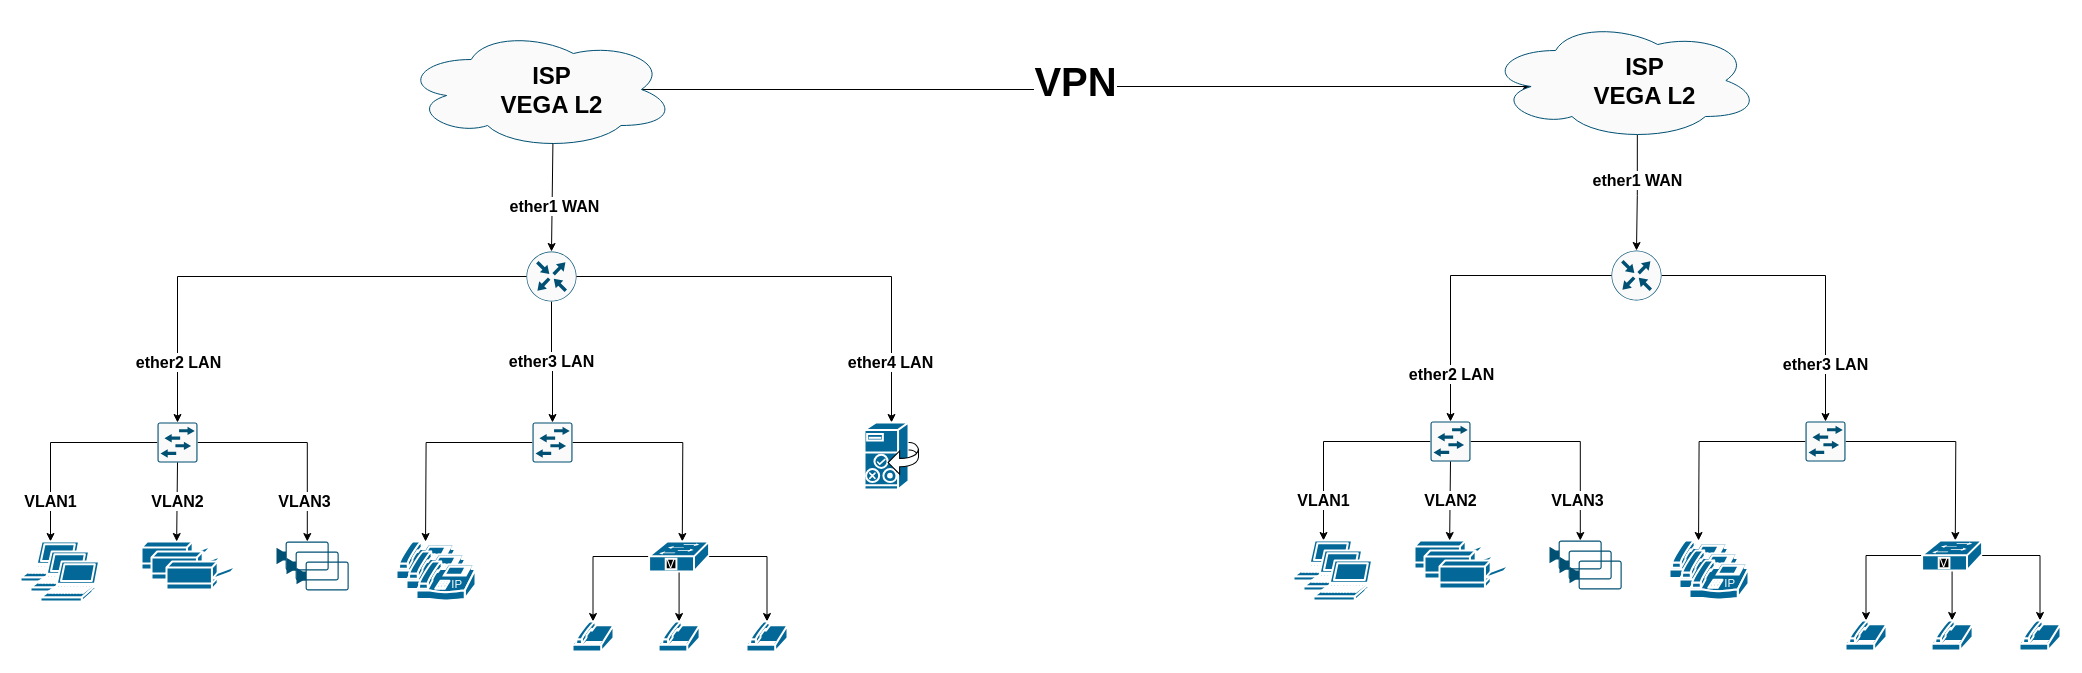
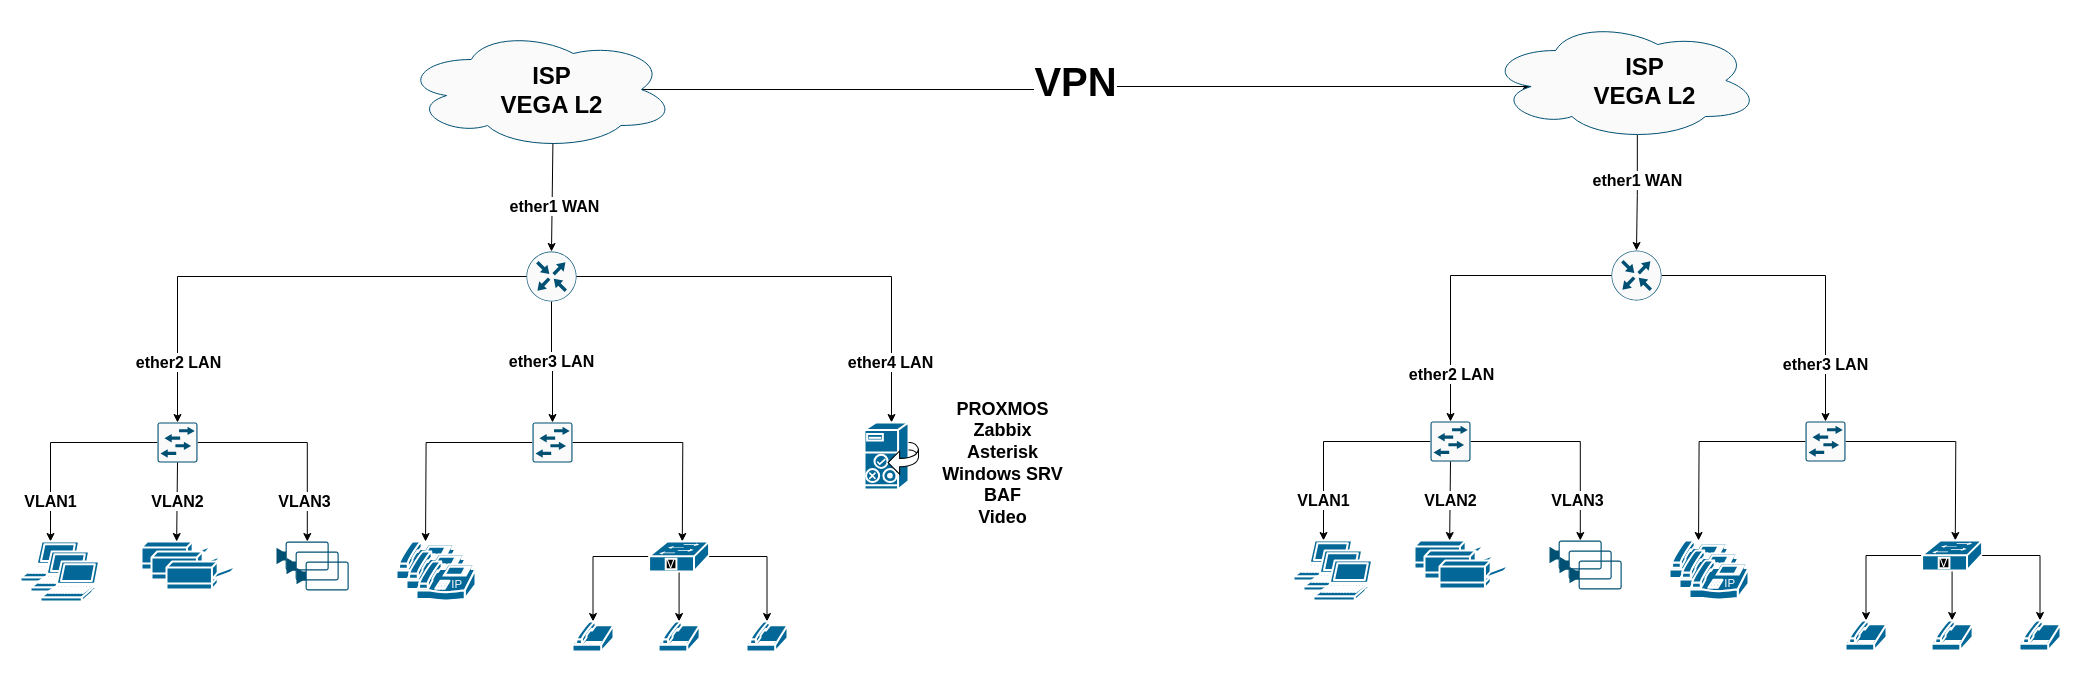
none -> (1003, 464)
